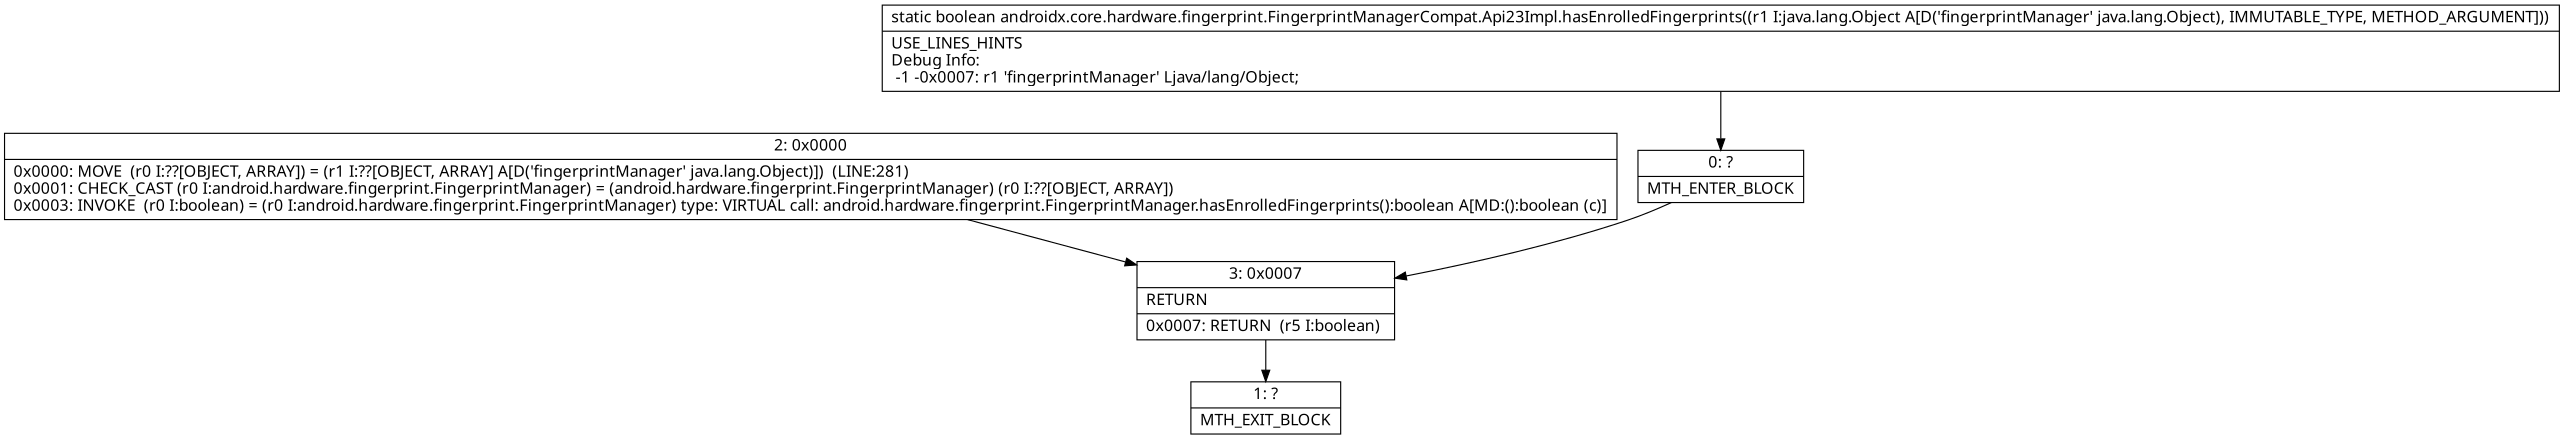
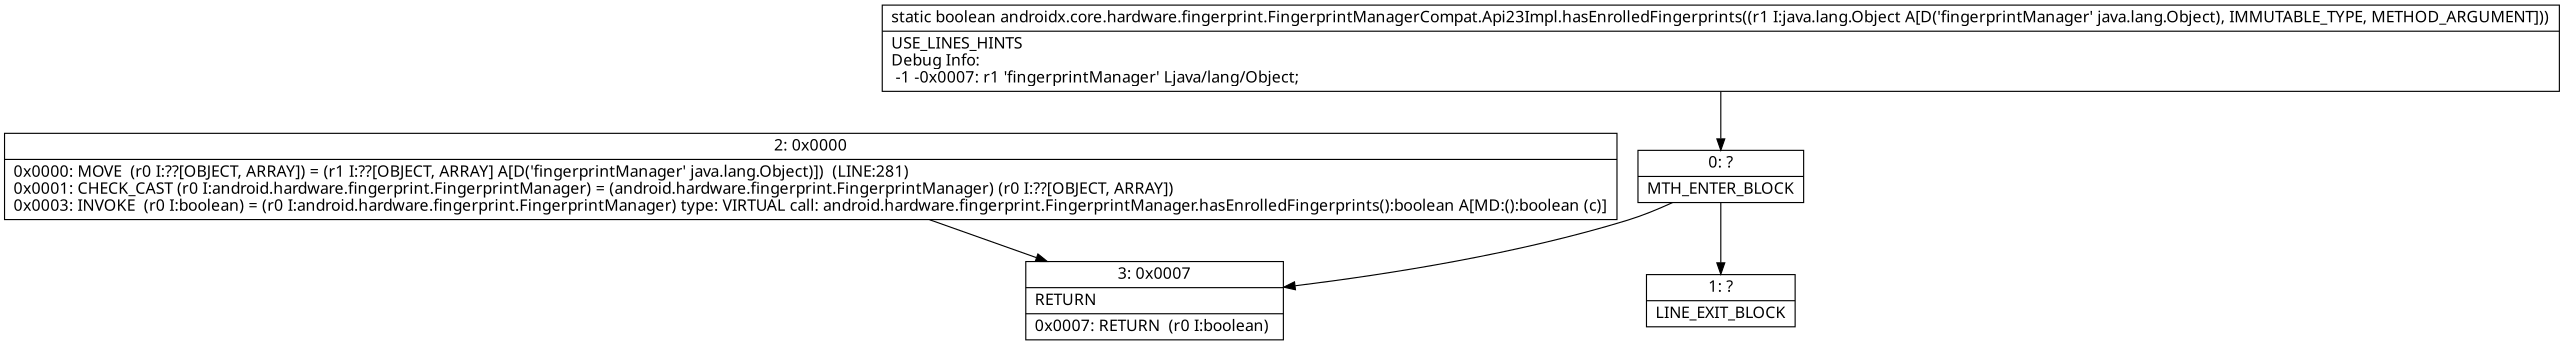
(1266, 326) -> (1155, 326)
(1266, 355) -> (1721, 233)
(1266, 420) -> (1721, 313)
